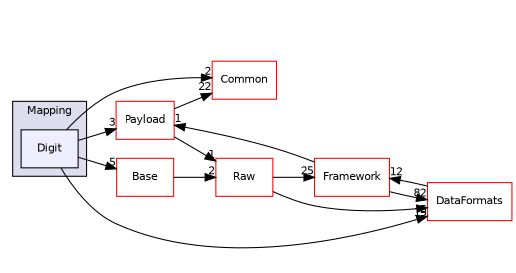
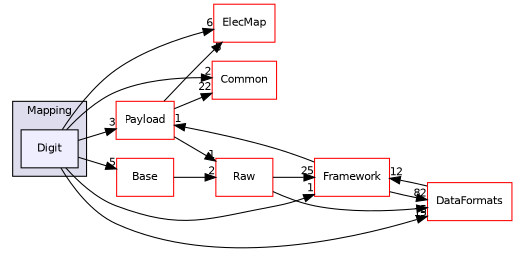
none -> (244, 23)
none -> (179, 220)
